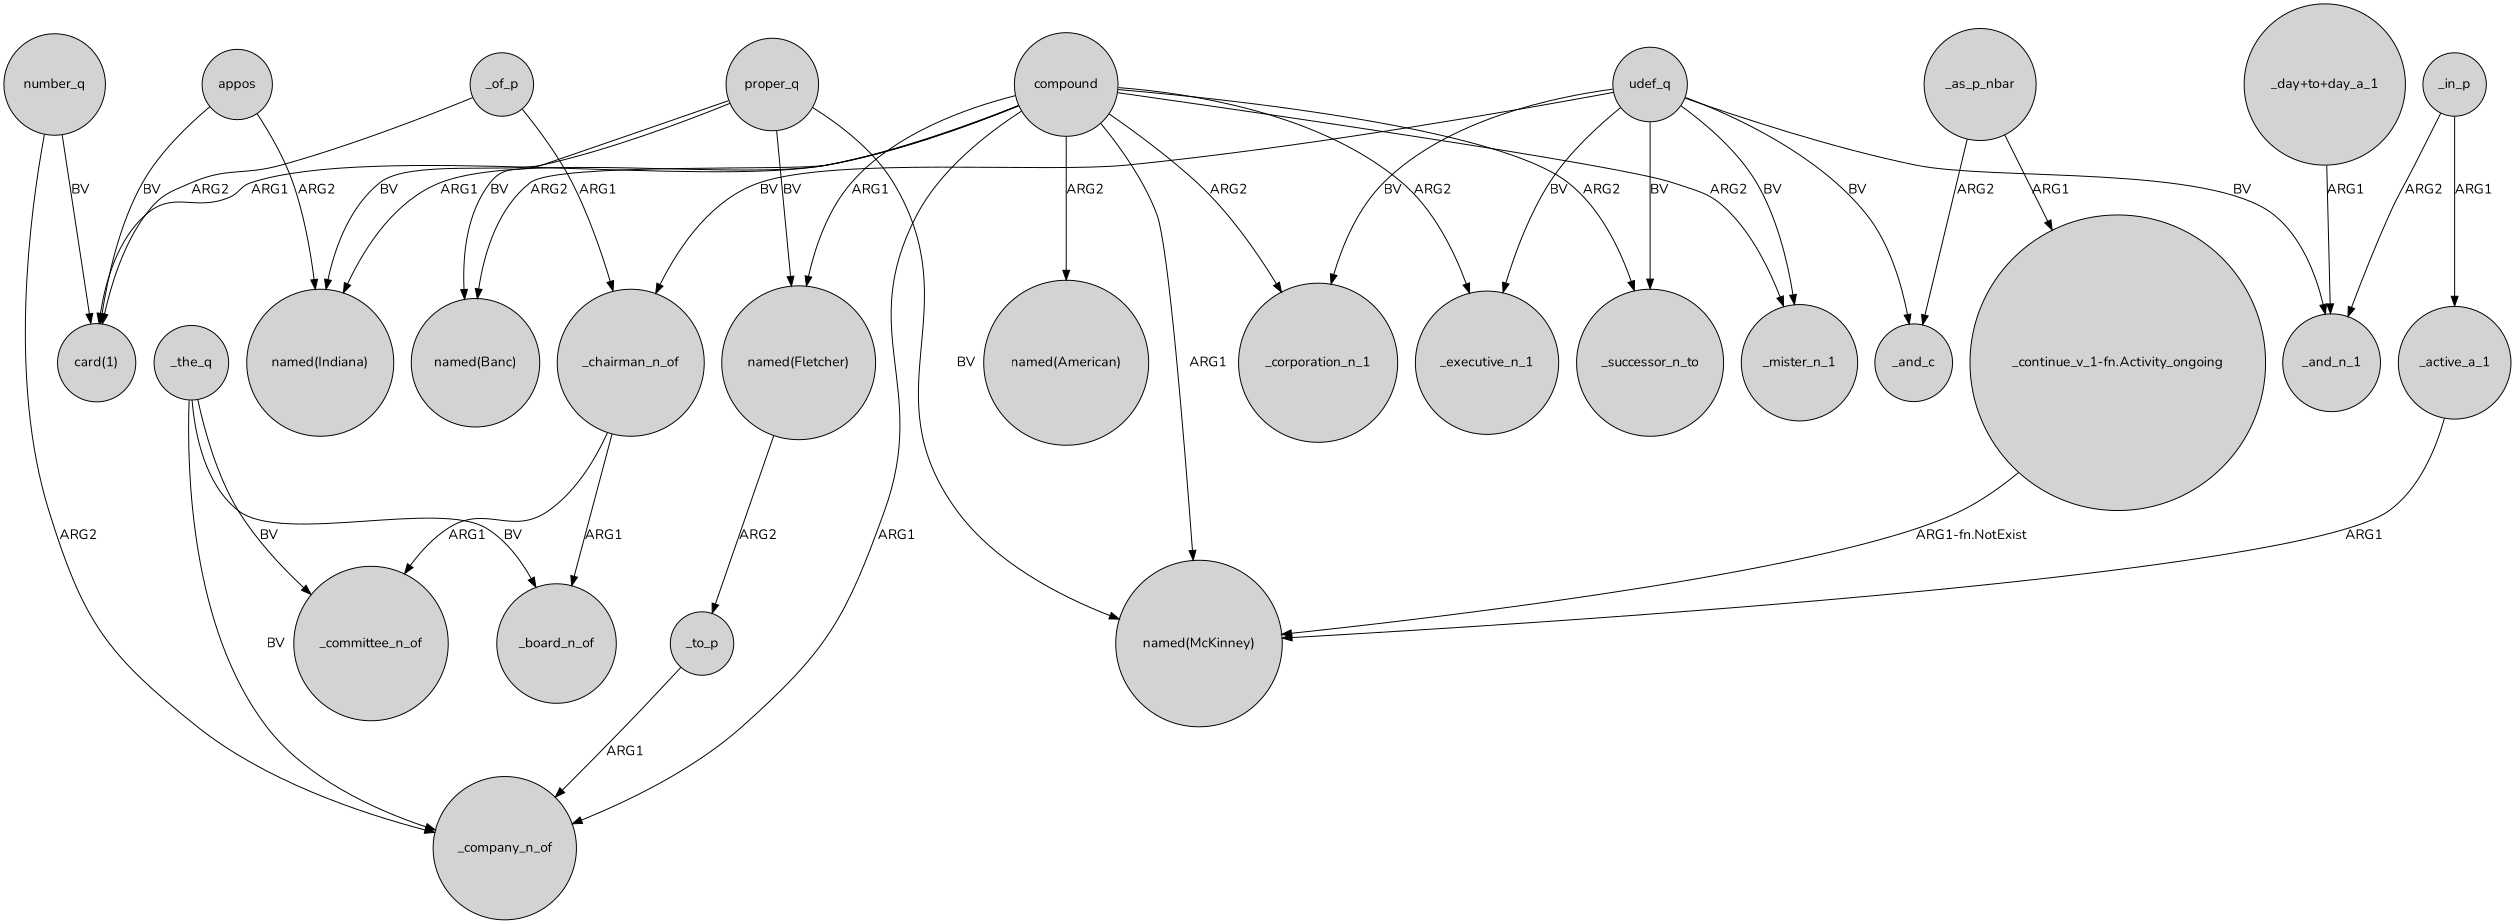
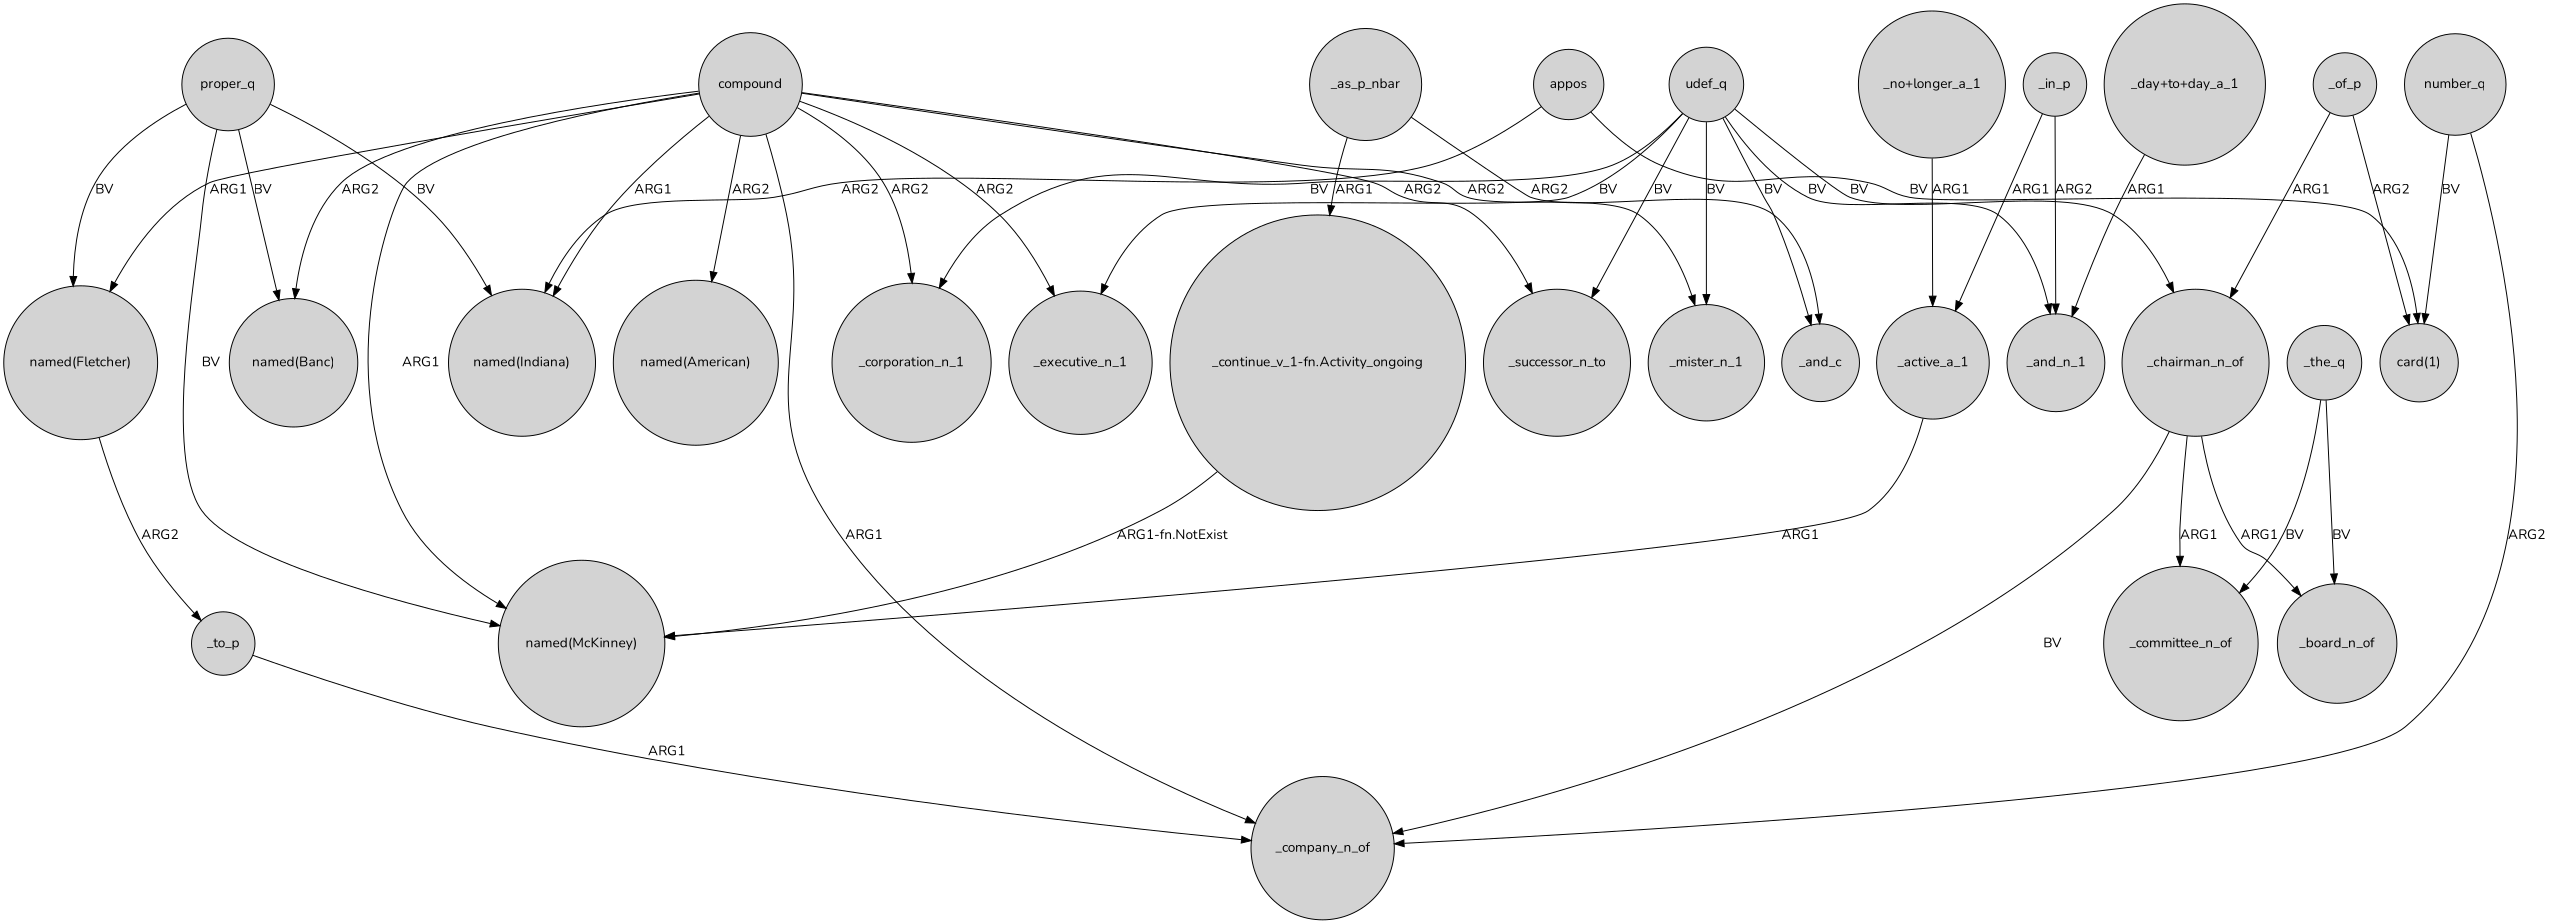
none -> (1932, 84)
(401, 166) -> none
(230, 661) -> (1822, 693)
